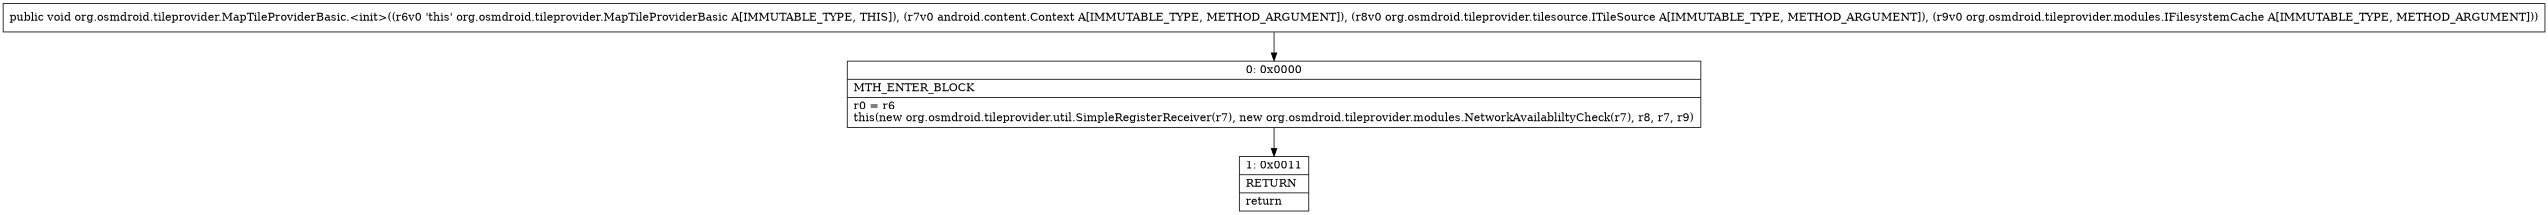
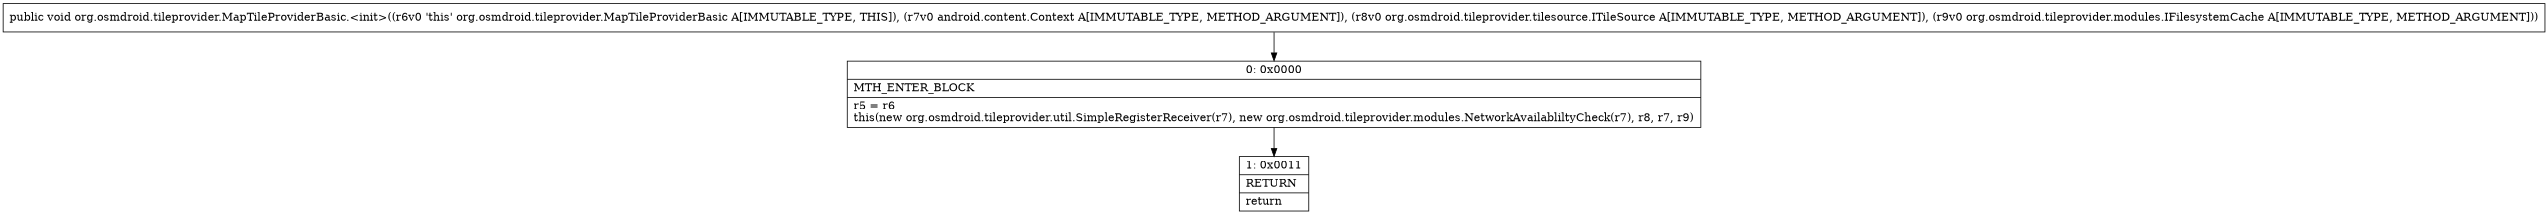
(874, 106) -> (874, 106)
